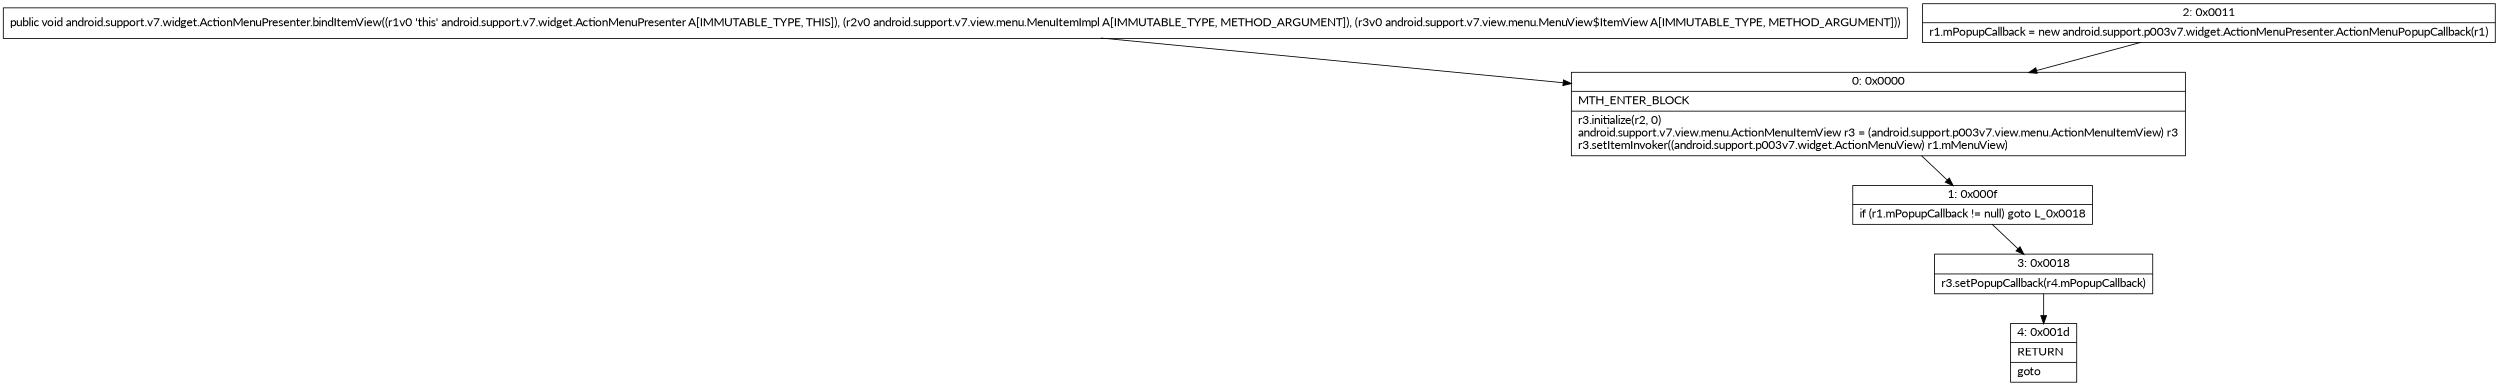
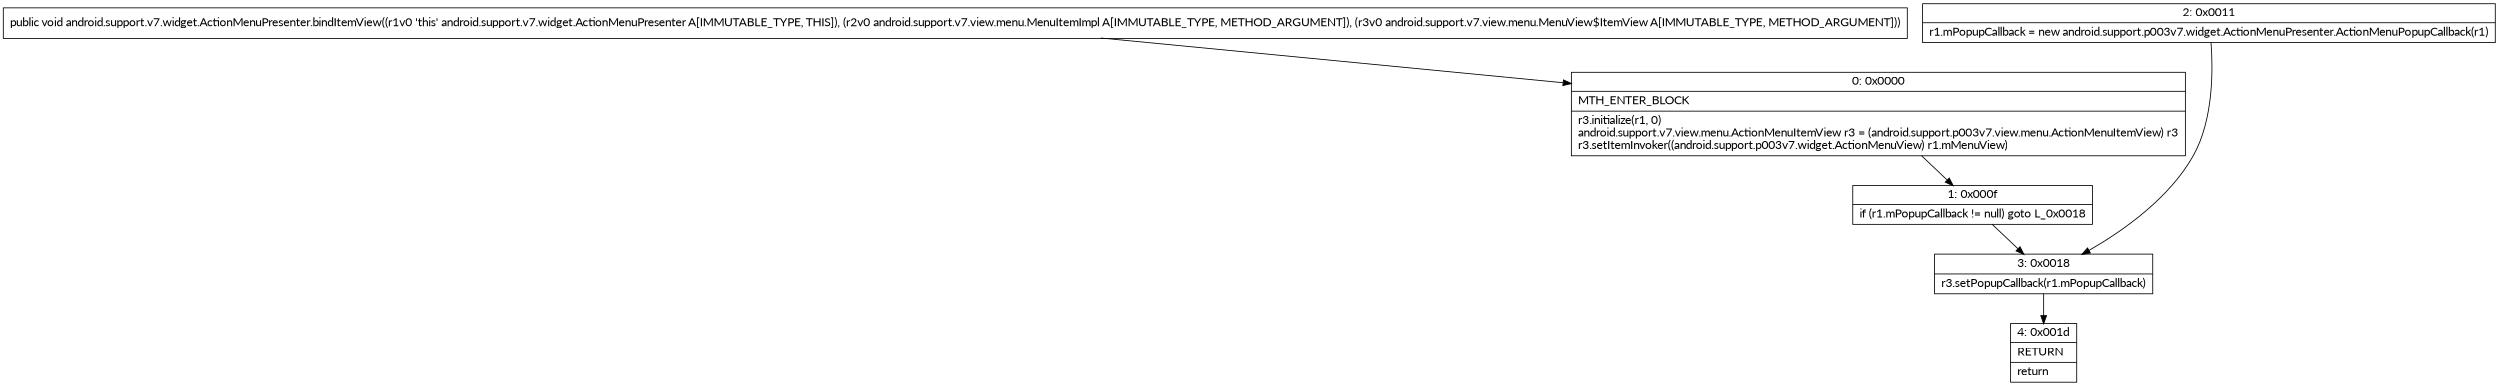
(2089, 56) -> (2186, 167)
(1620, 121) -> (1620, 121)
(2044, 283) -> (2044, 283)
(2029, 372) -> (2033, 372)
